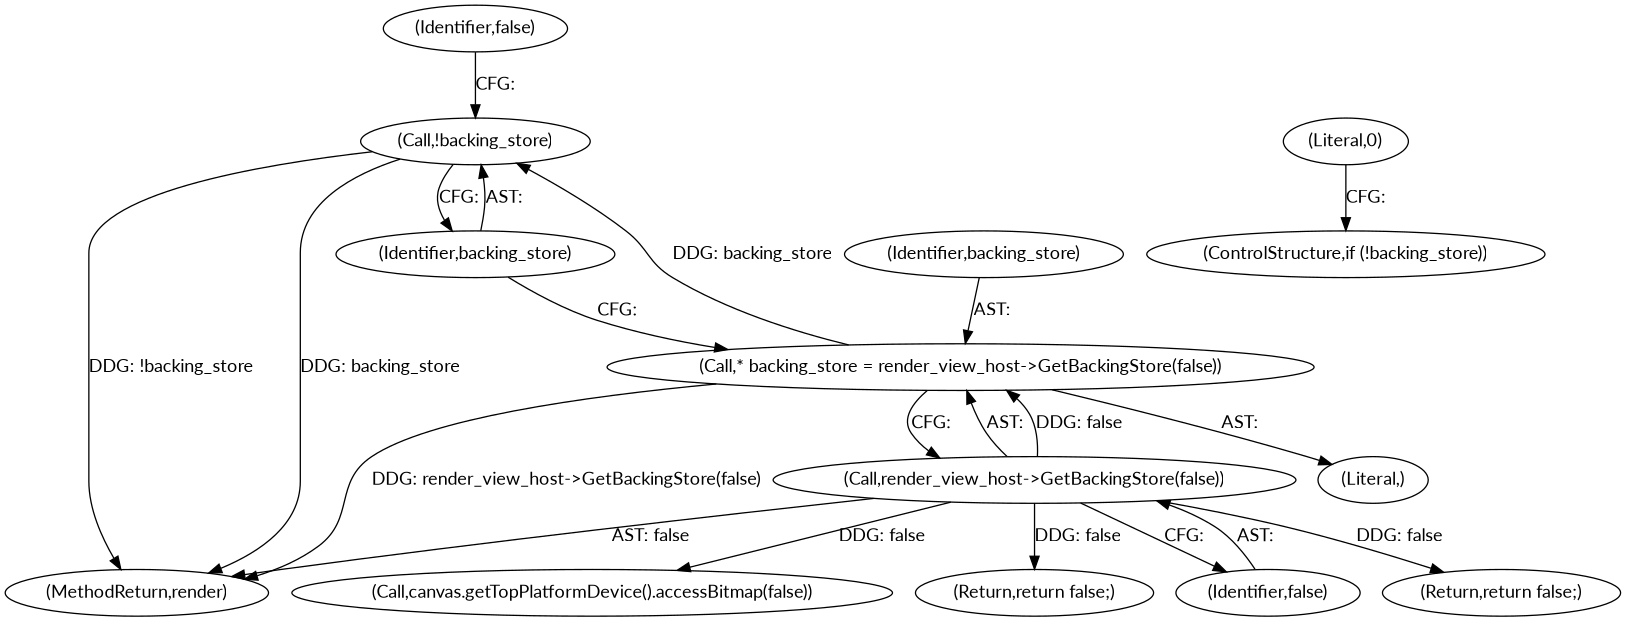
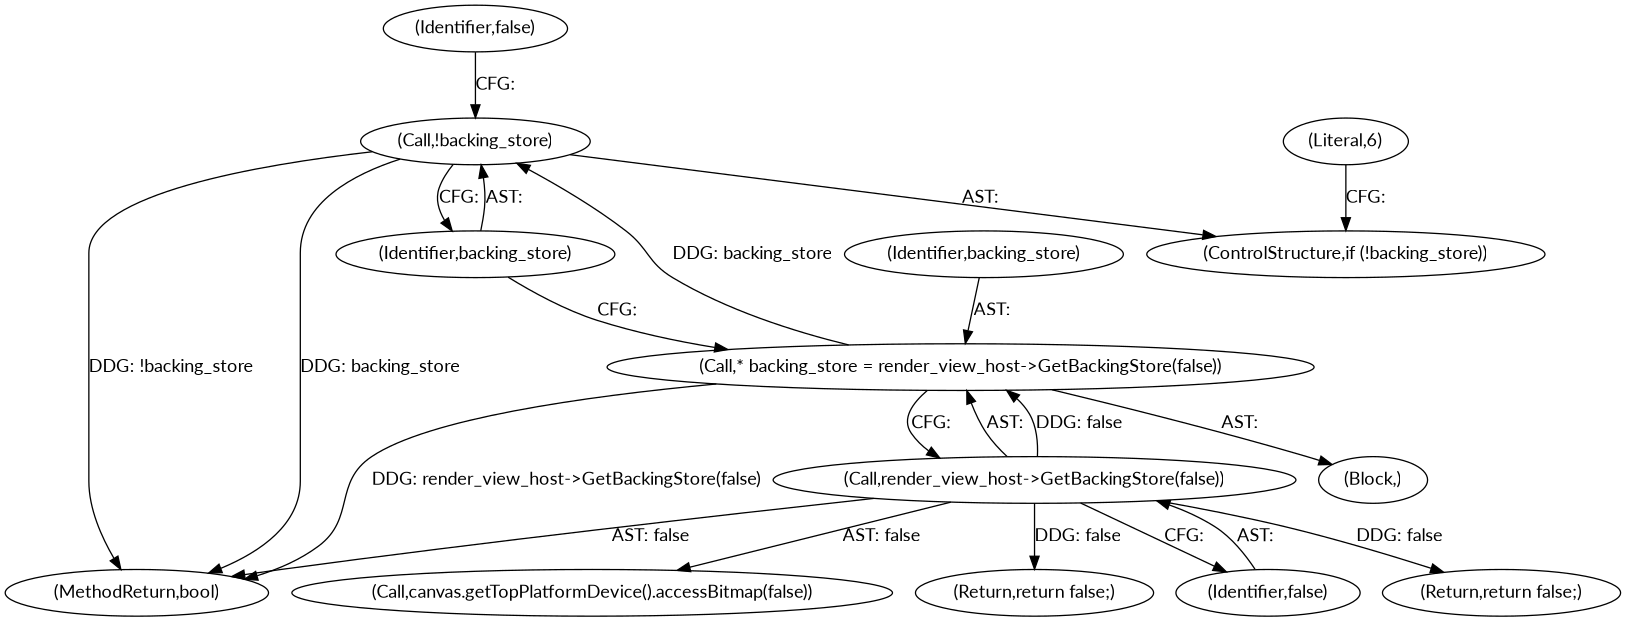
(1346, 141) -> (1346, 141)
none -> (886, 195)
(1373, 480) -> (1373, 480)
(882, 536) -> (882, 536)
(137, 593) -> (137, 593)
